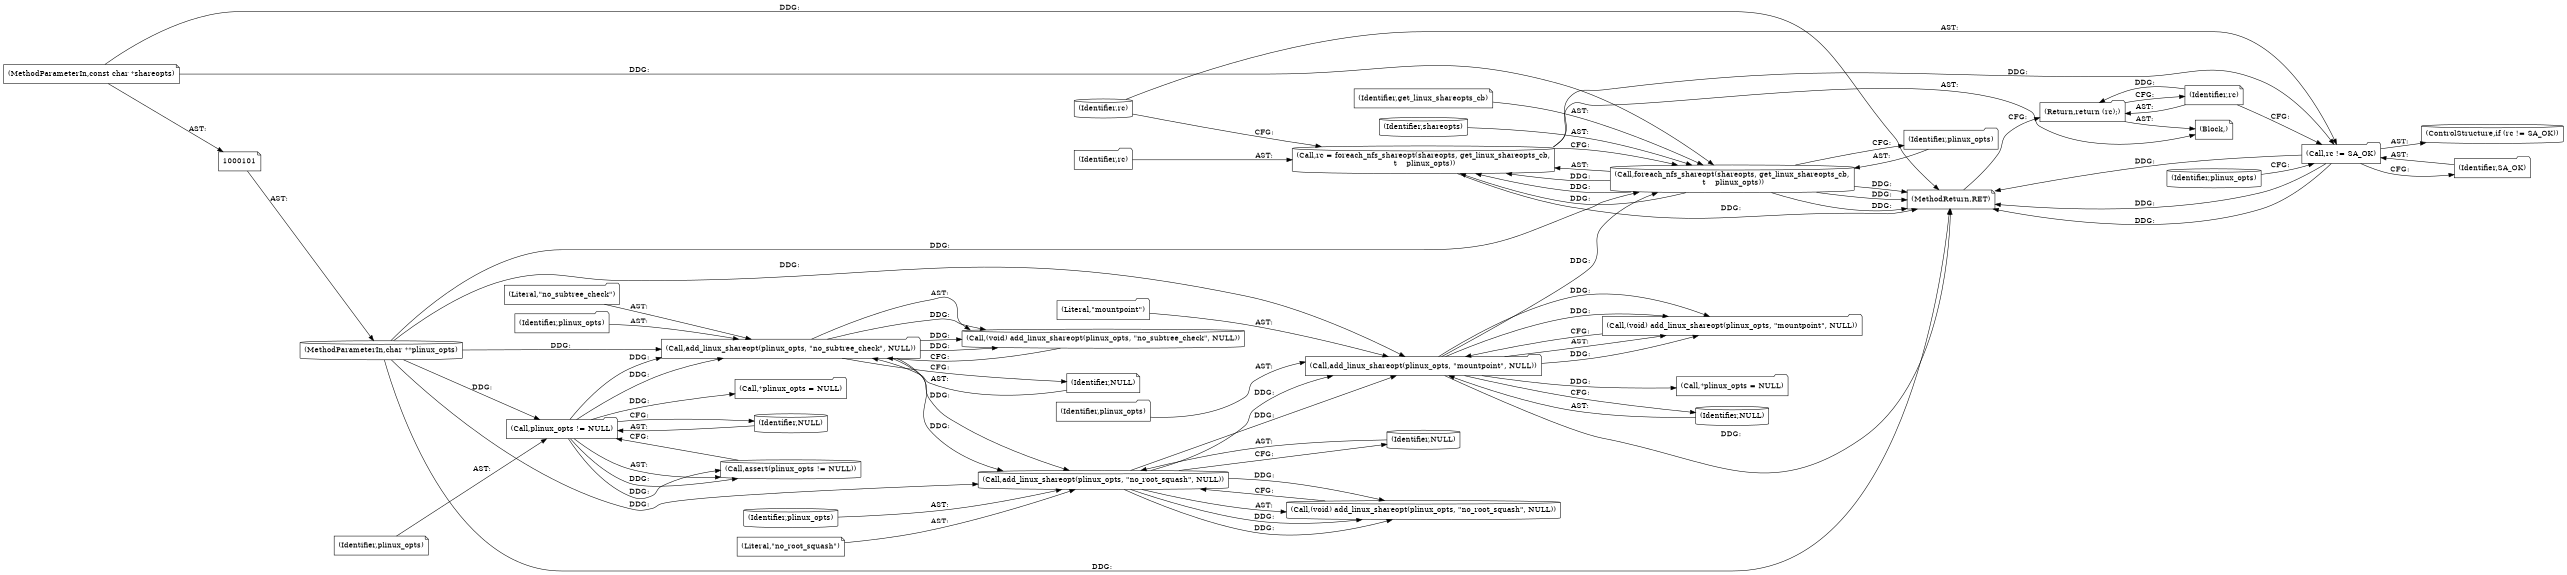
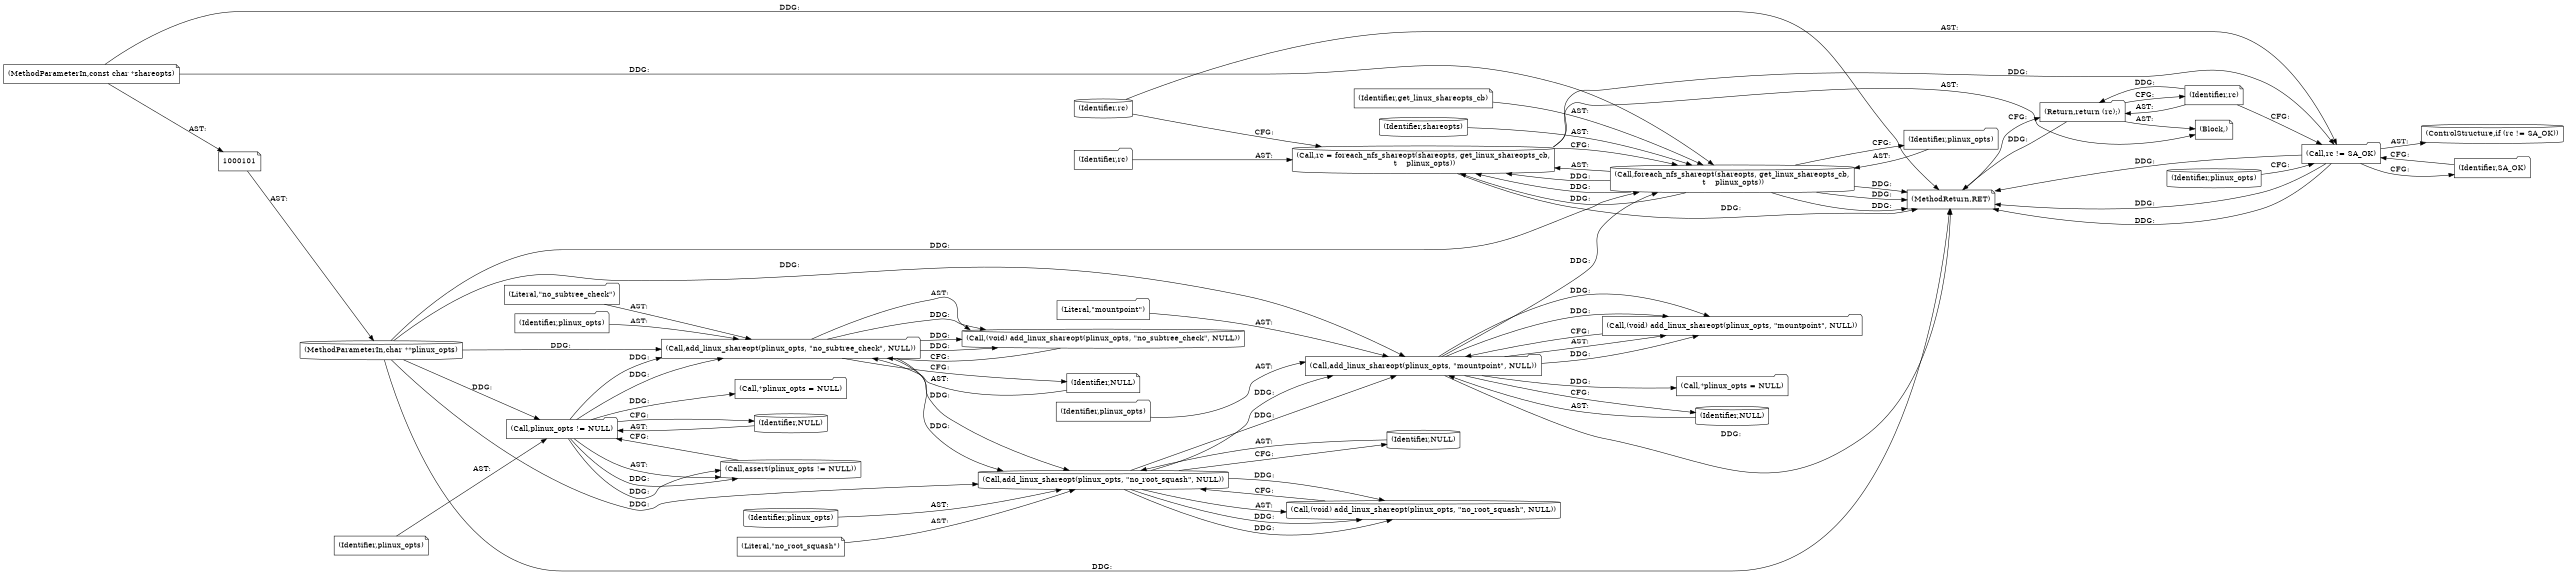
none -> (2015, 151)
(2401, 155) -> (2401, 155)
